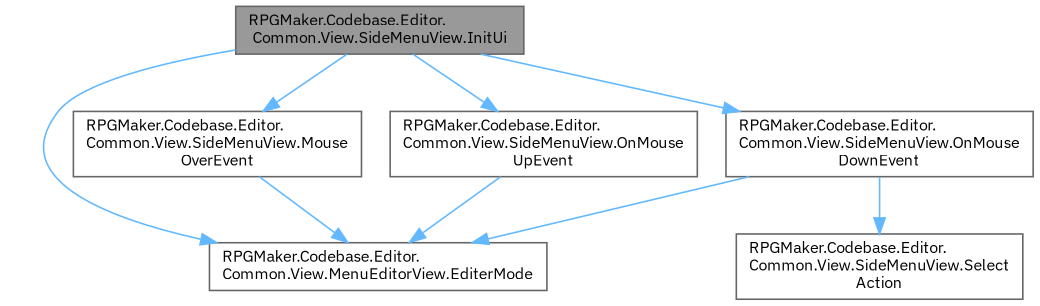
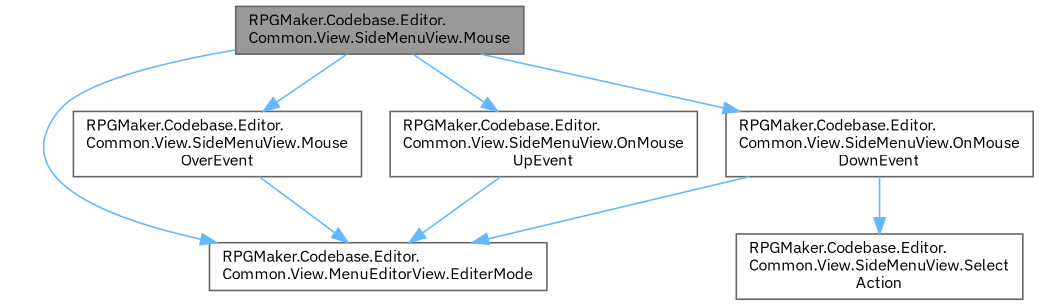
(380, 30) -> (380, 30)
